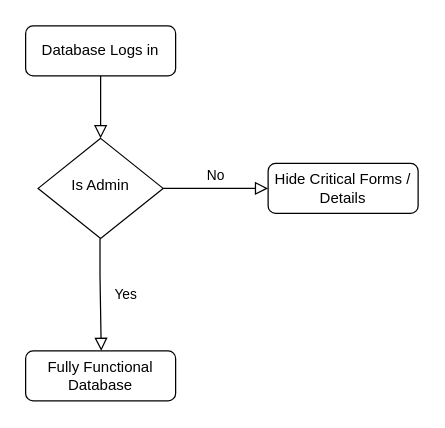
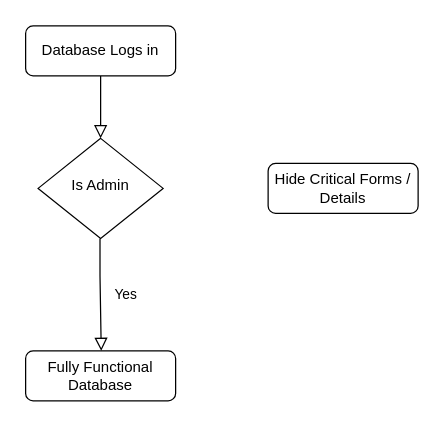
(209, 188) -> none
